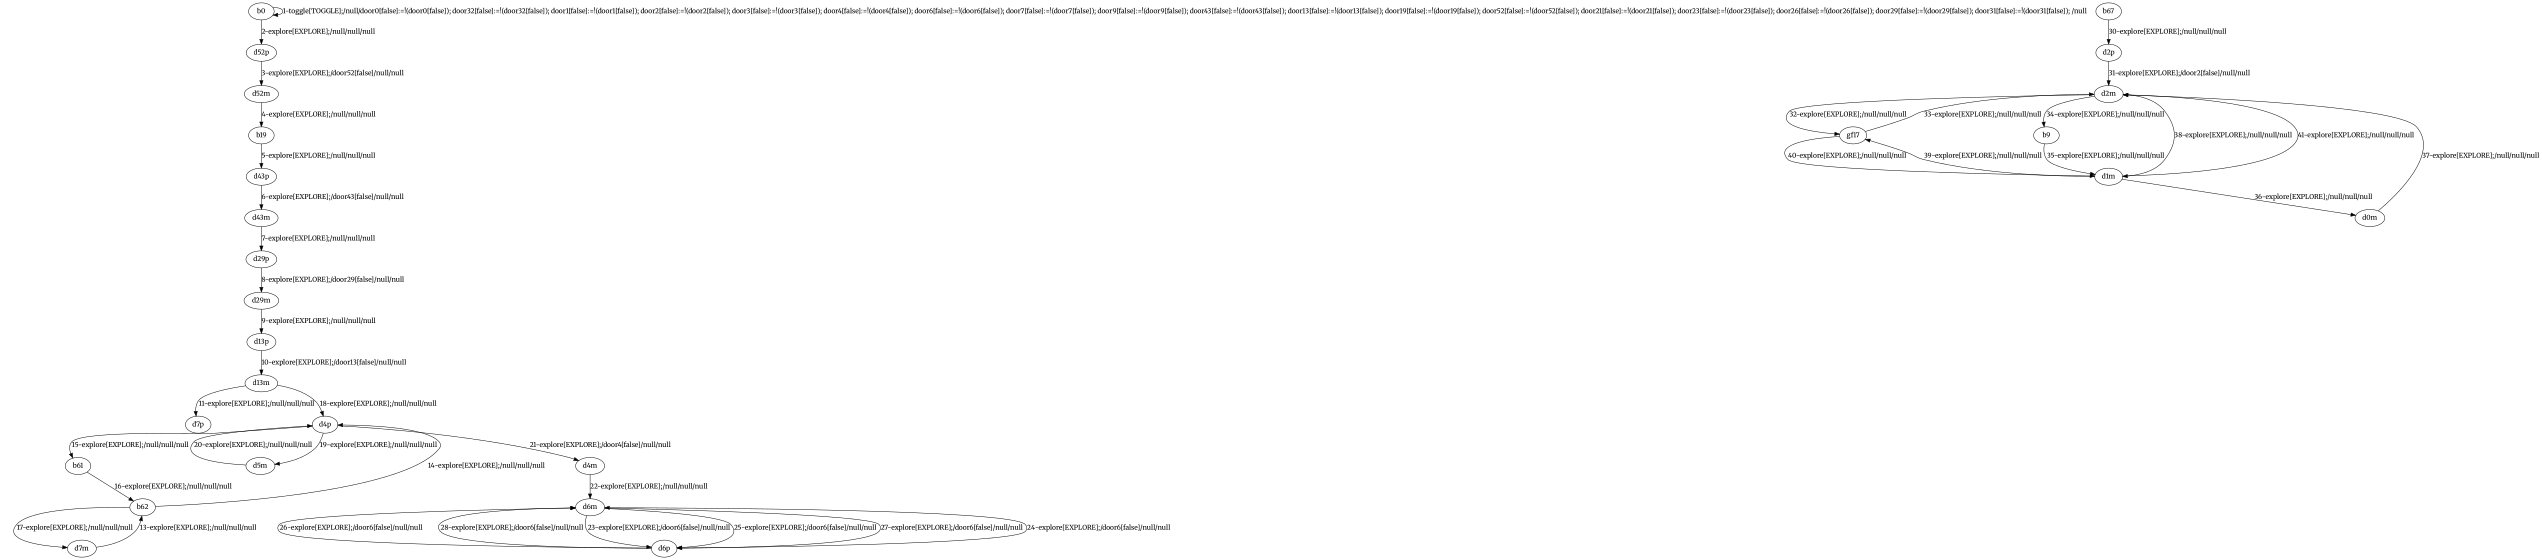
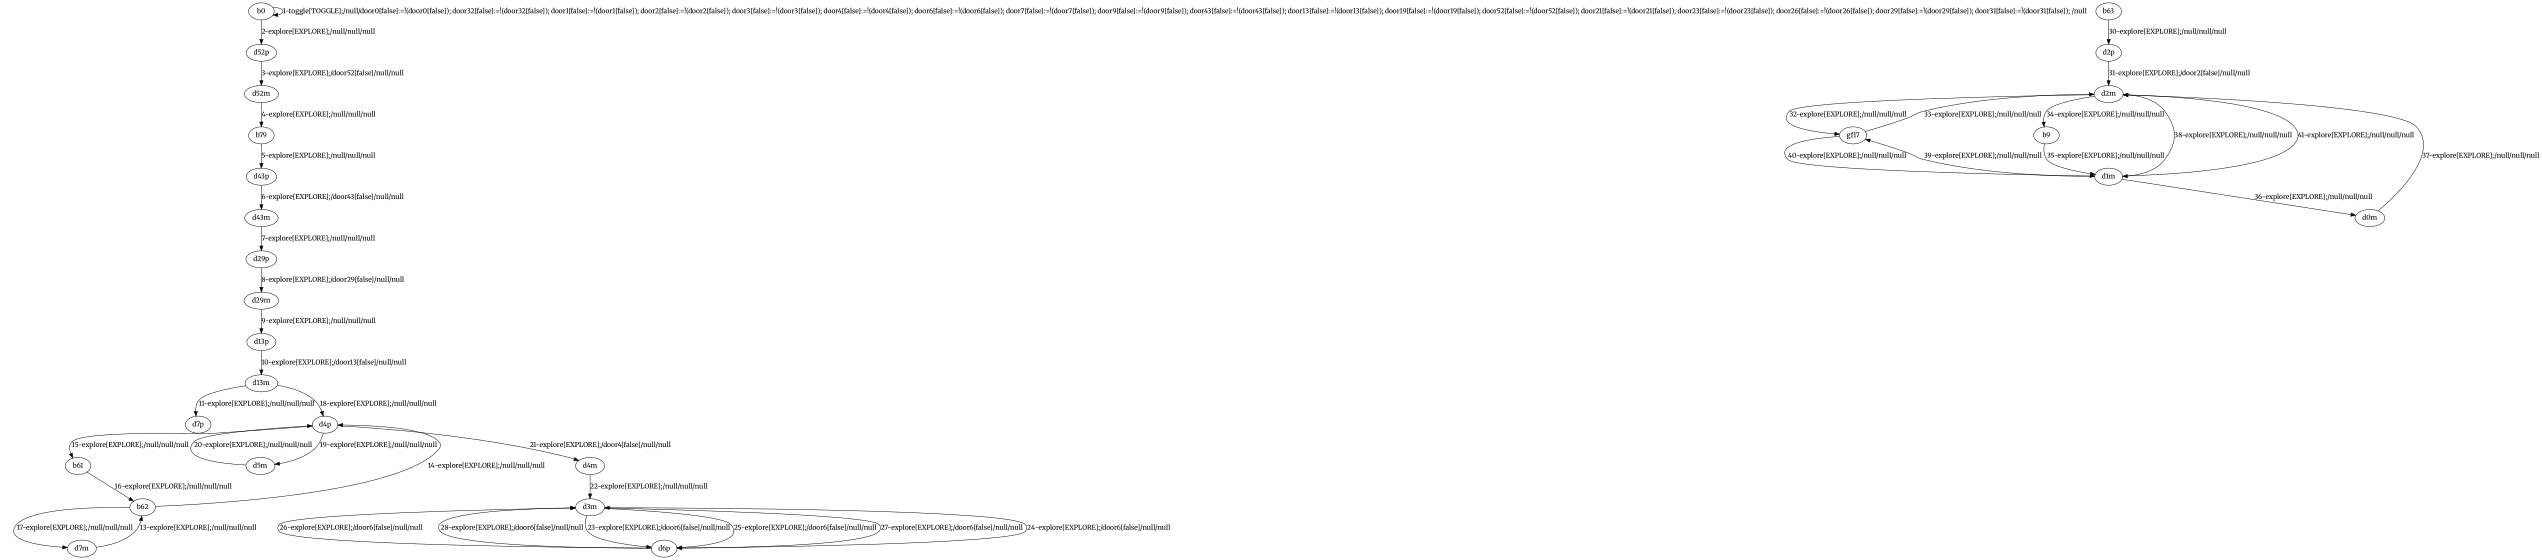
(2109, 11) -> (2109, 11)
(261, 135) -> (261, 135)
(590, 507) -> (590, 507)
